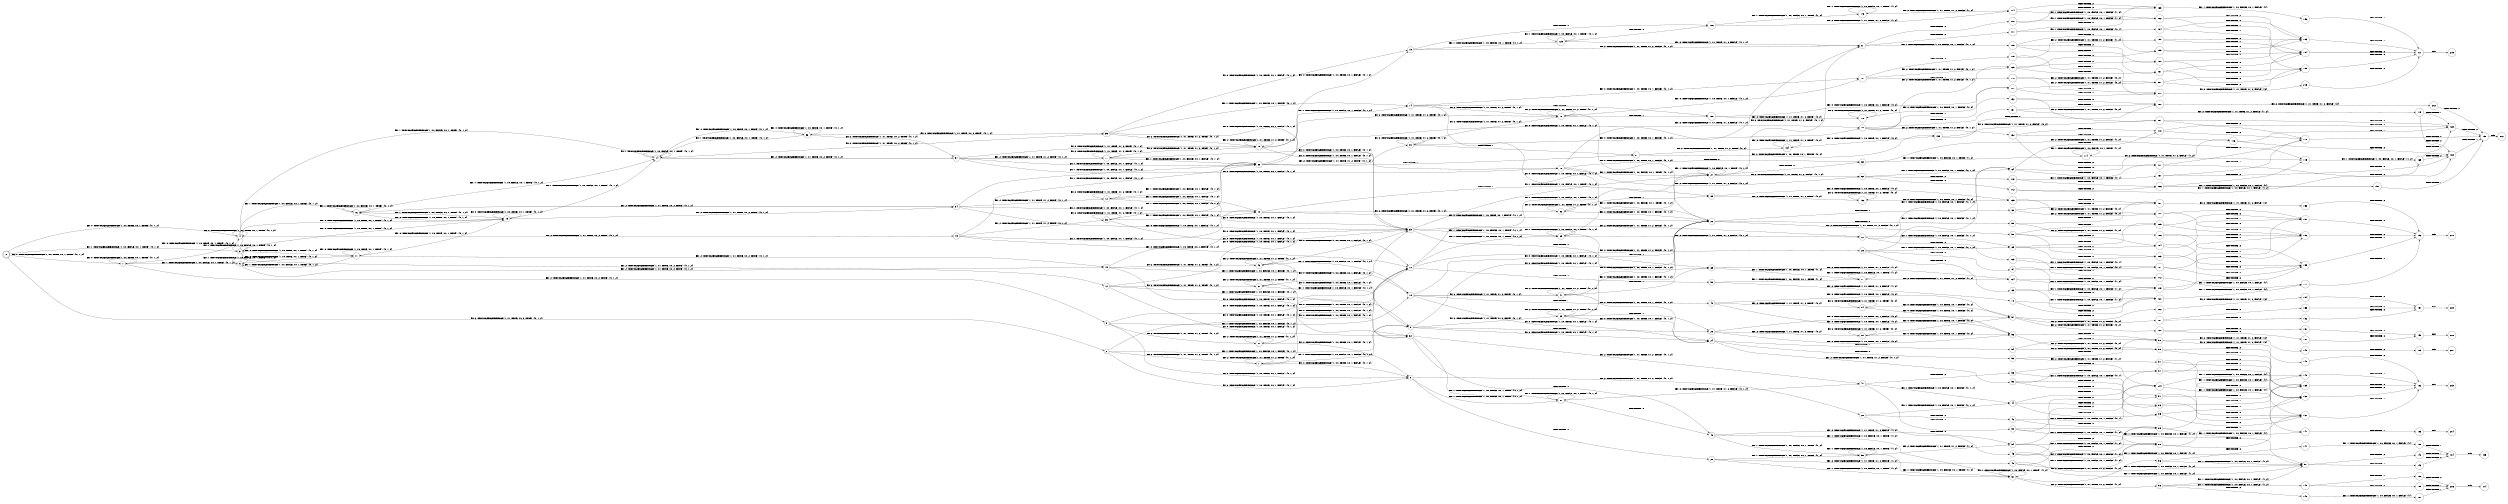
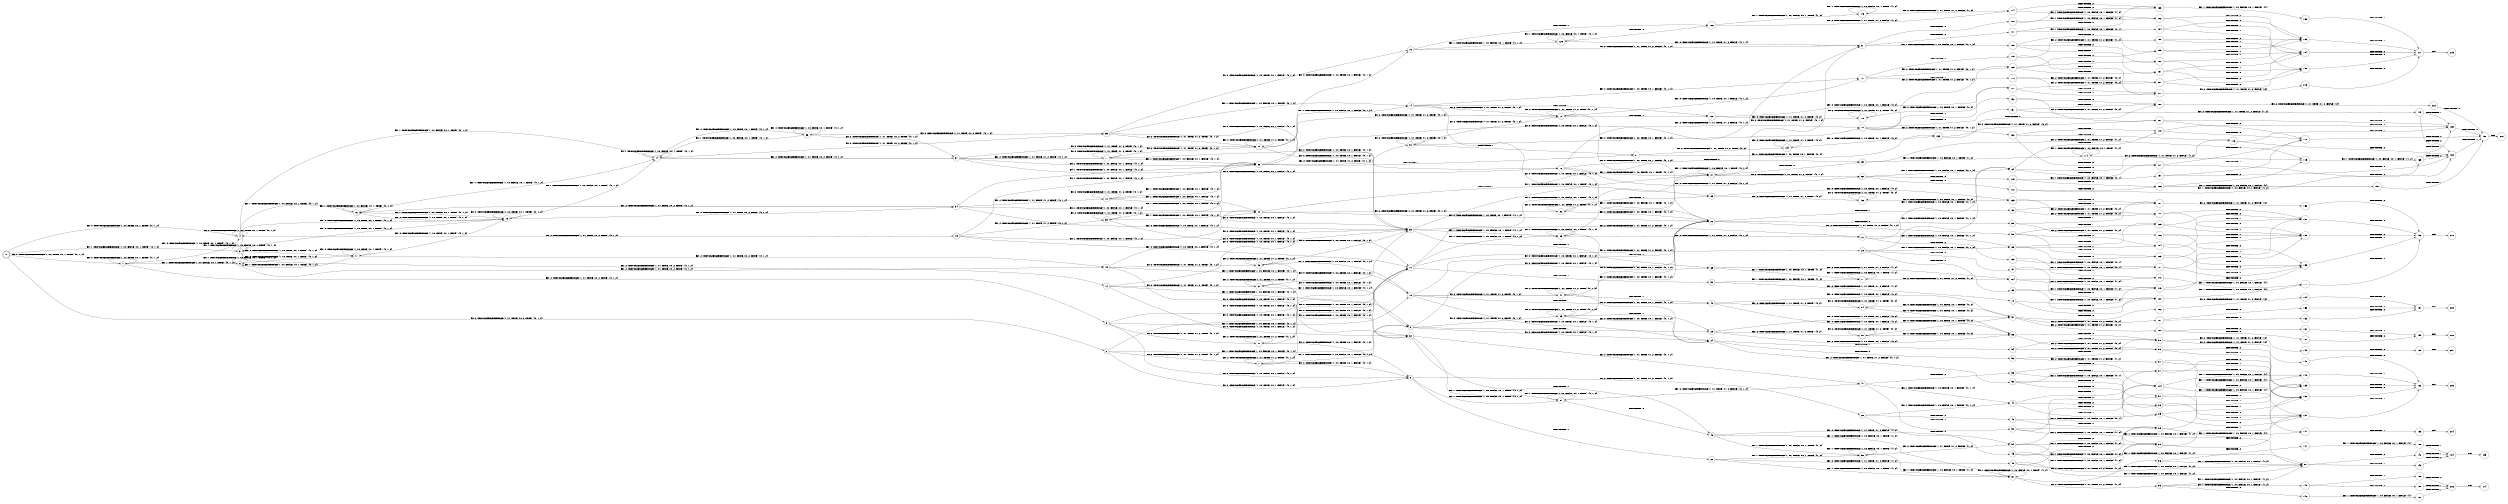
(1639, 289) -> (1636, 299)
